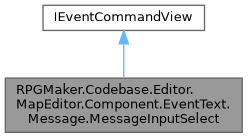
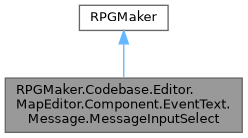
(124, 18) -> (124, 18)
